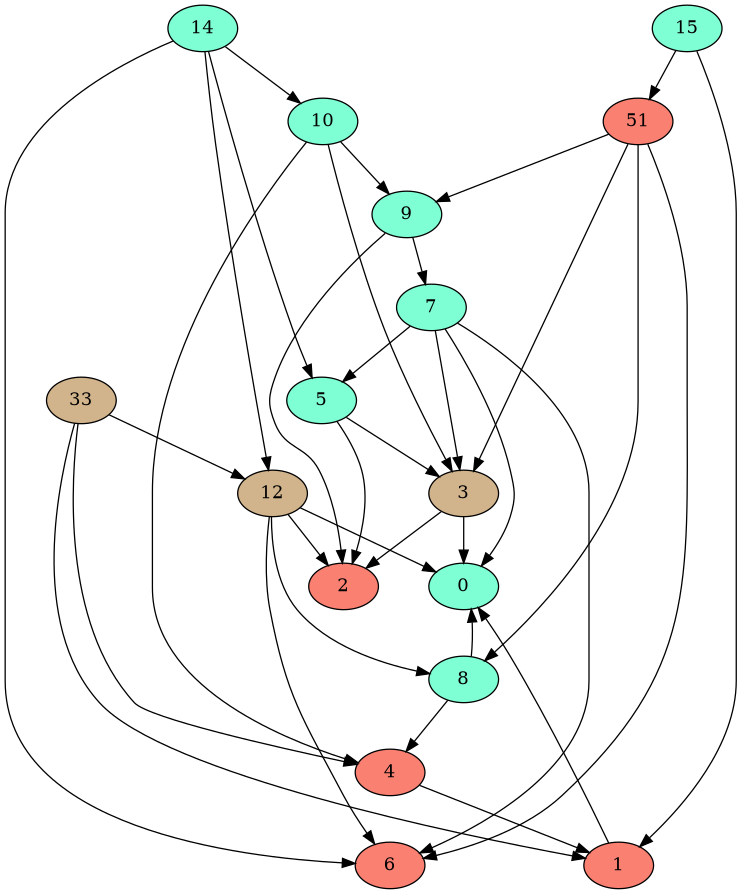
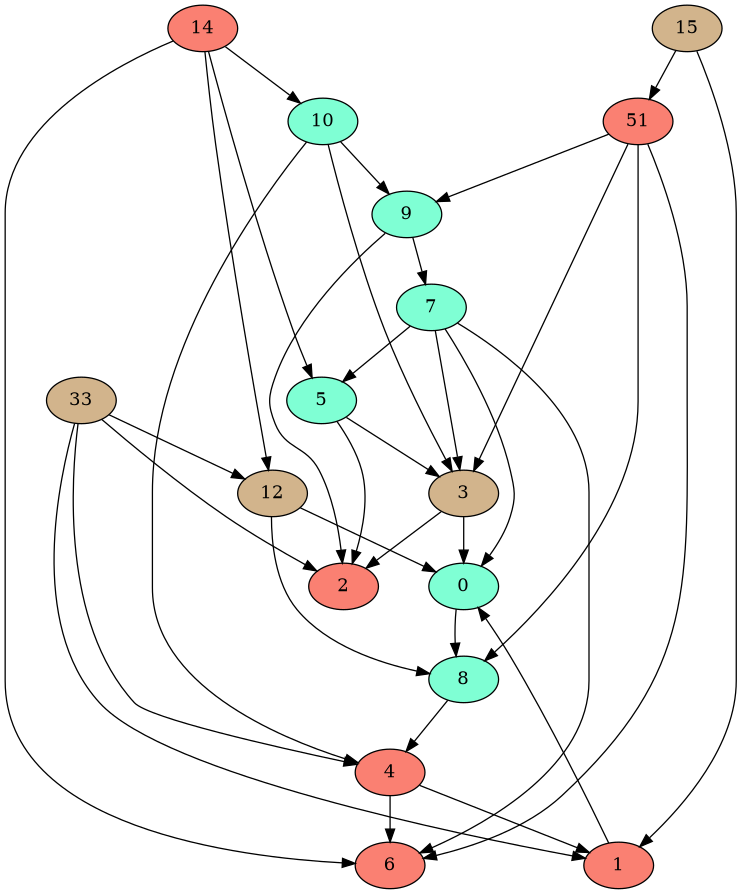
(203, 28) -> (203, 28)
(687, 28) -> (687, 28)
(304, 535) -> (199, 498)
(472, 639) -> (455, 626)
(289, 683) -> (390, 808)
